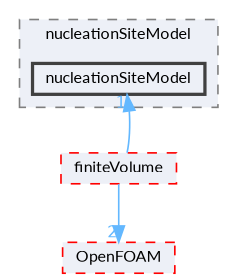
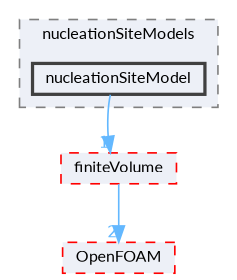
(119, 35) -> (119, 35)
(130, 132) -> (108, 118)
